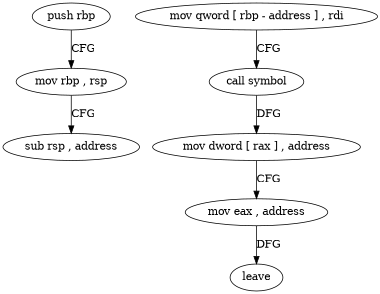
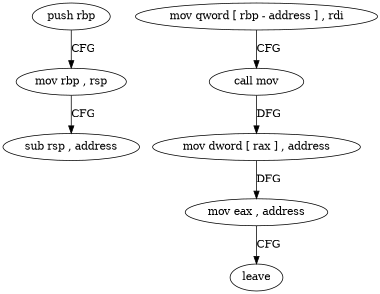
(256, 82) -> (256, 82)
(268, 180) -> (268, 180)
(268, 245) -> (268, 245)
